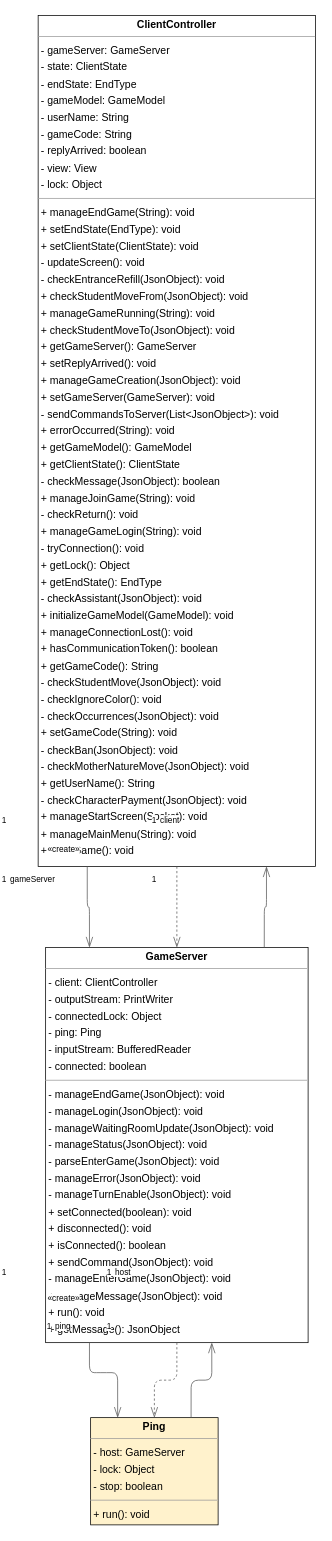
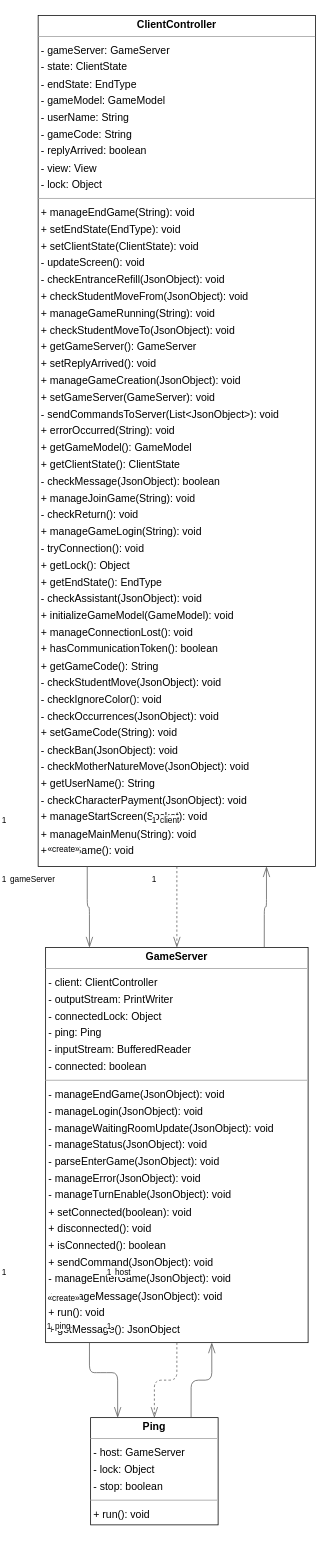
(154, 1472) -> (154, 1472)
